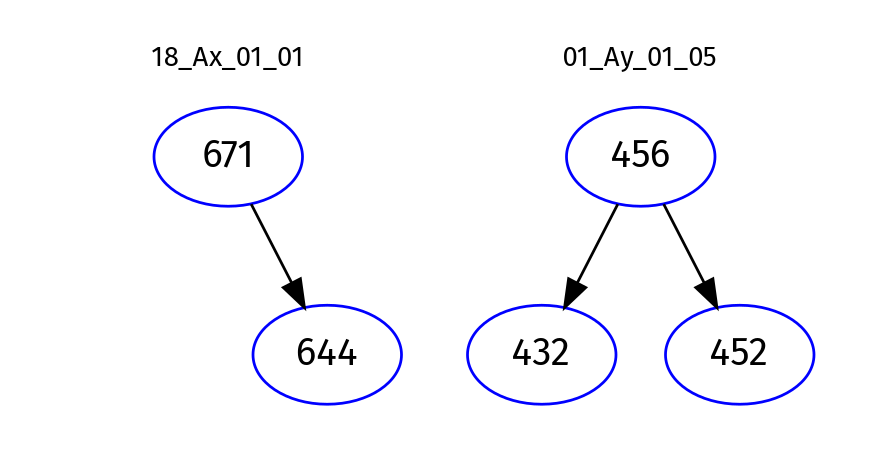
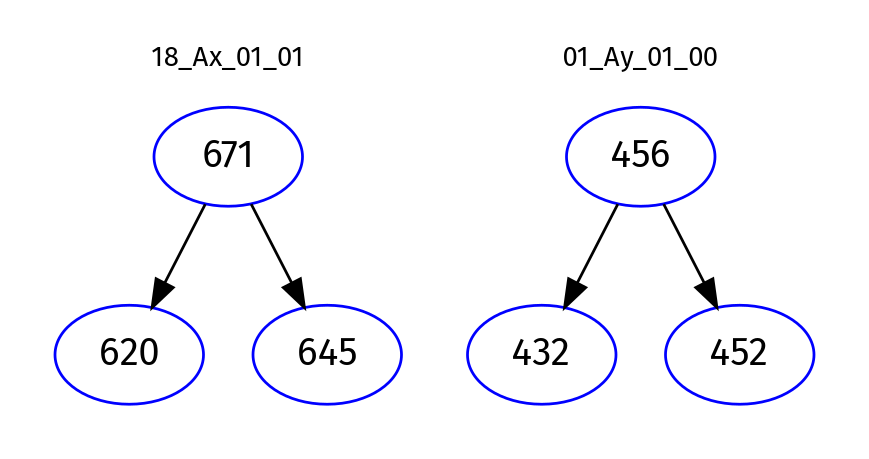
(641, 59) -> (641, 59)
none -> (129, 355)
(327, 355) -> (327, 355)
